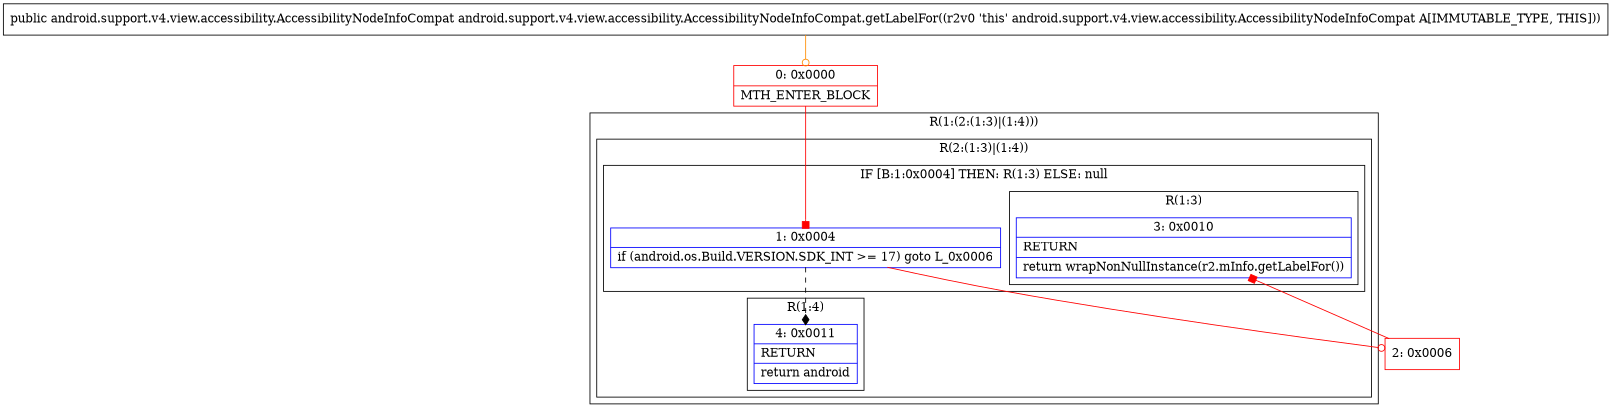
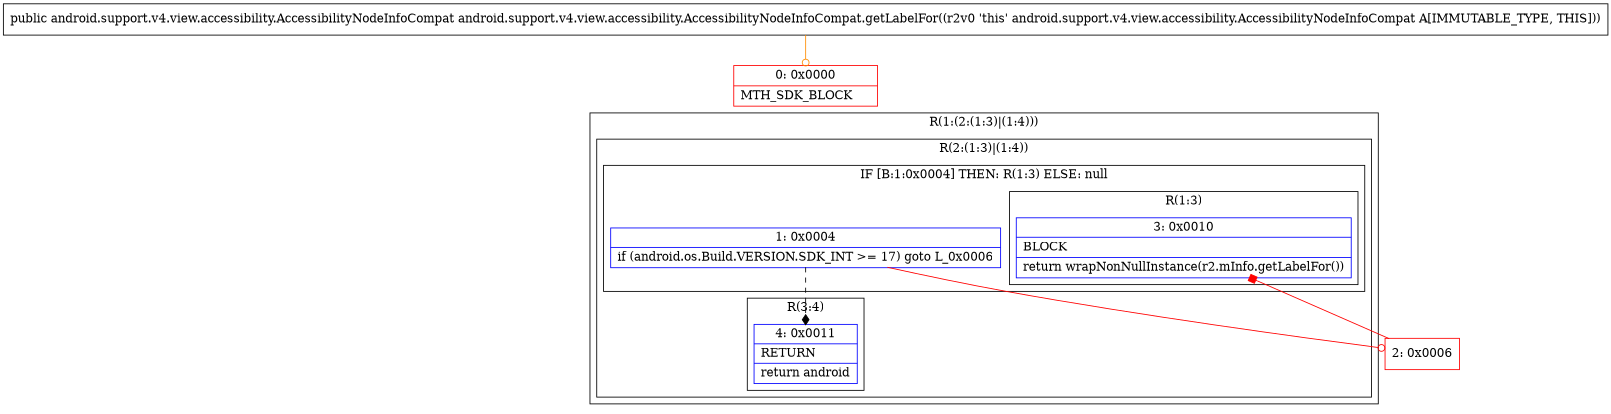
(806, 96) -> (797, 96)
(806, 160) -> none
(1051, 247) -> (1045, 247)
(806, 308) -> (806, 308)
